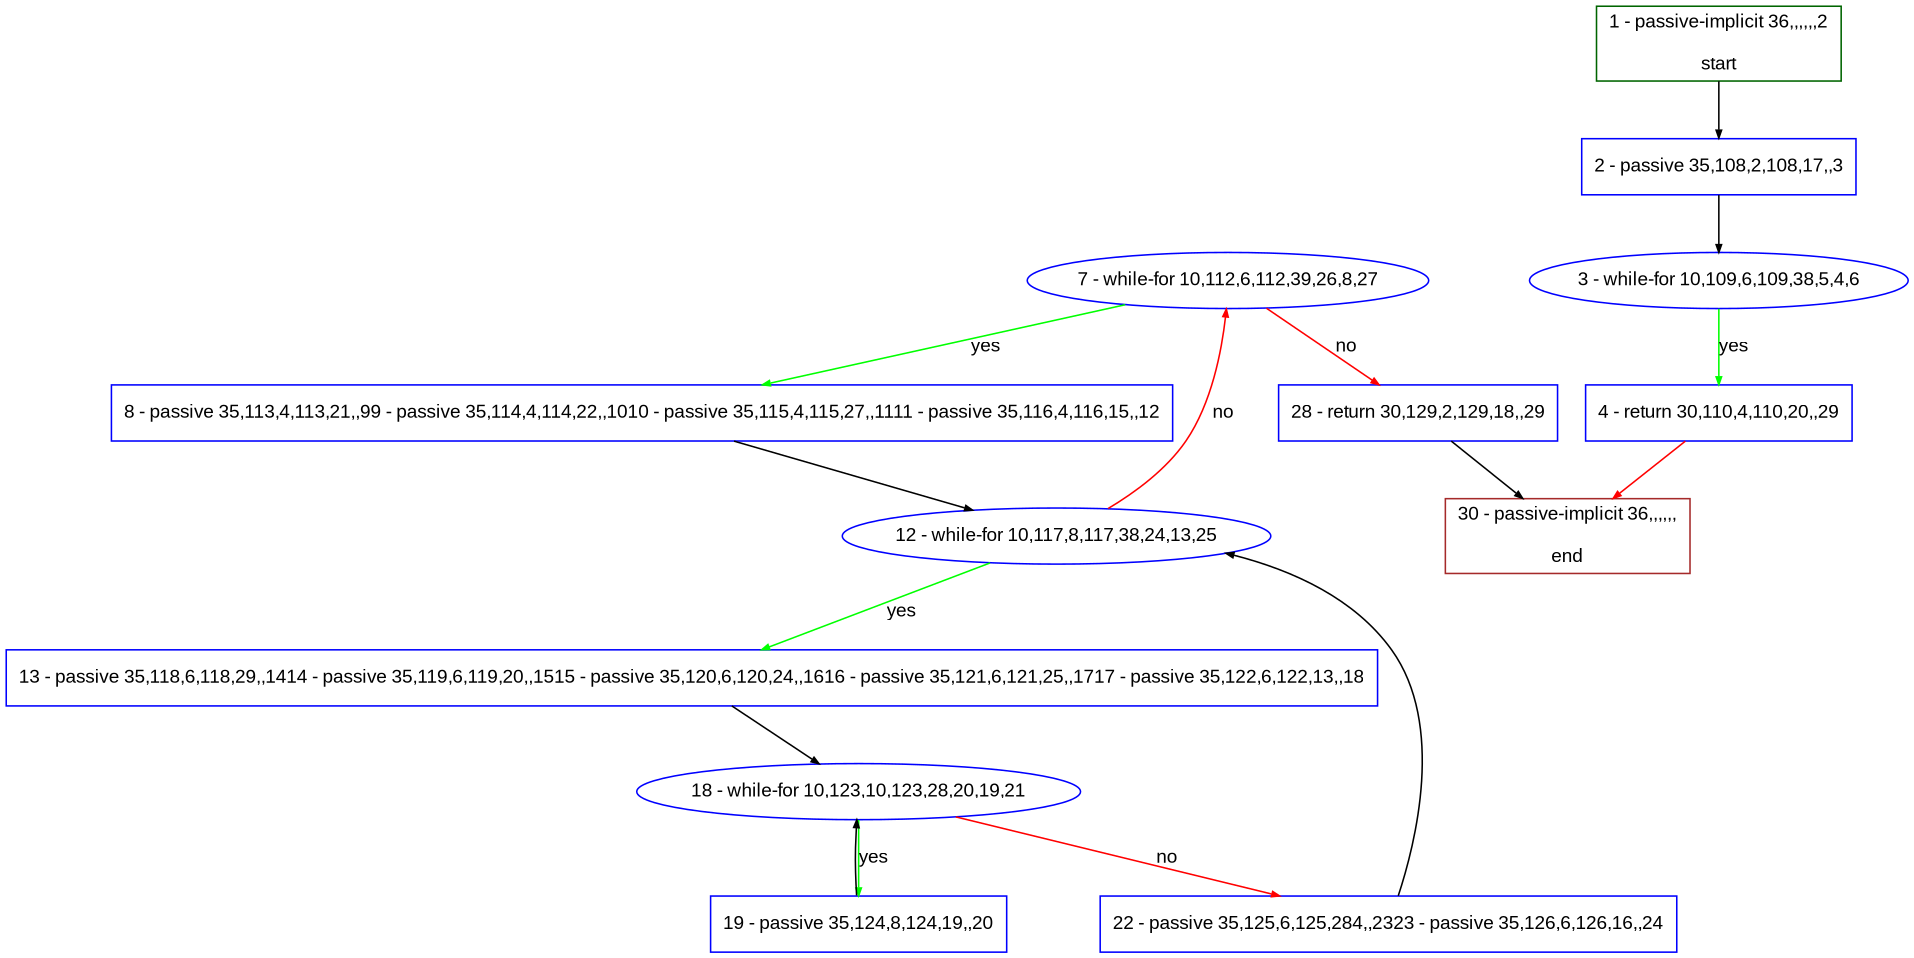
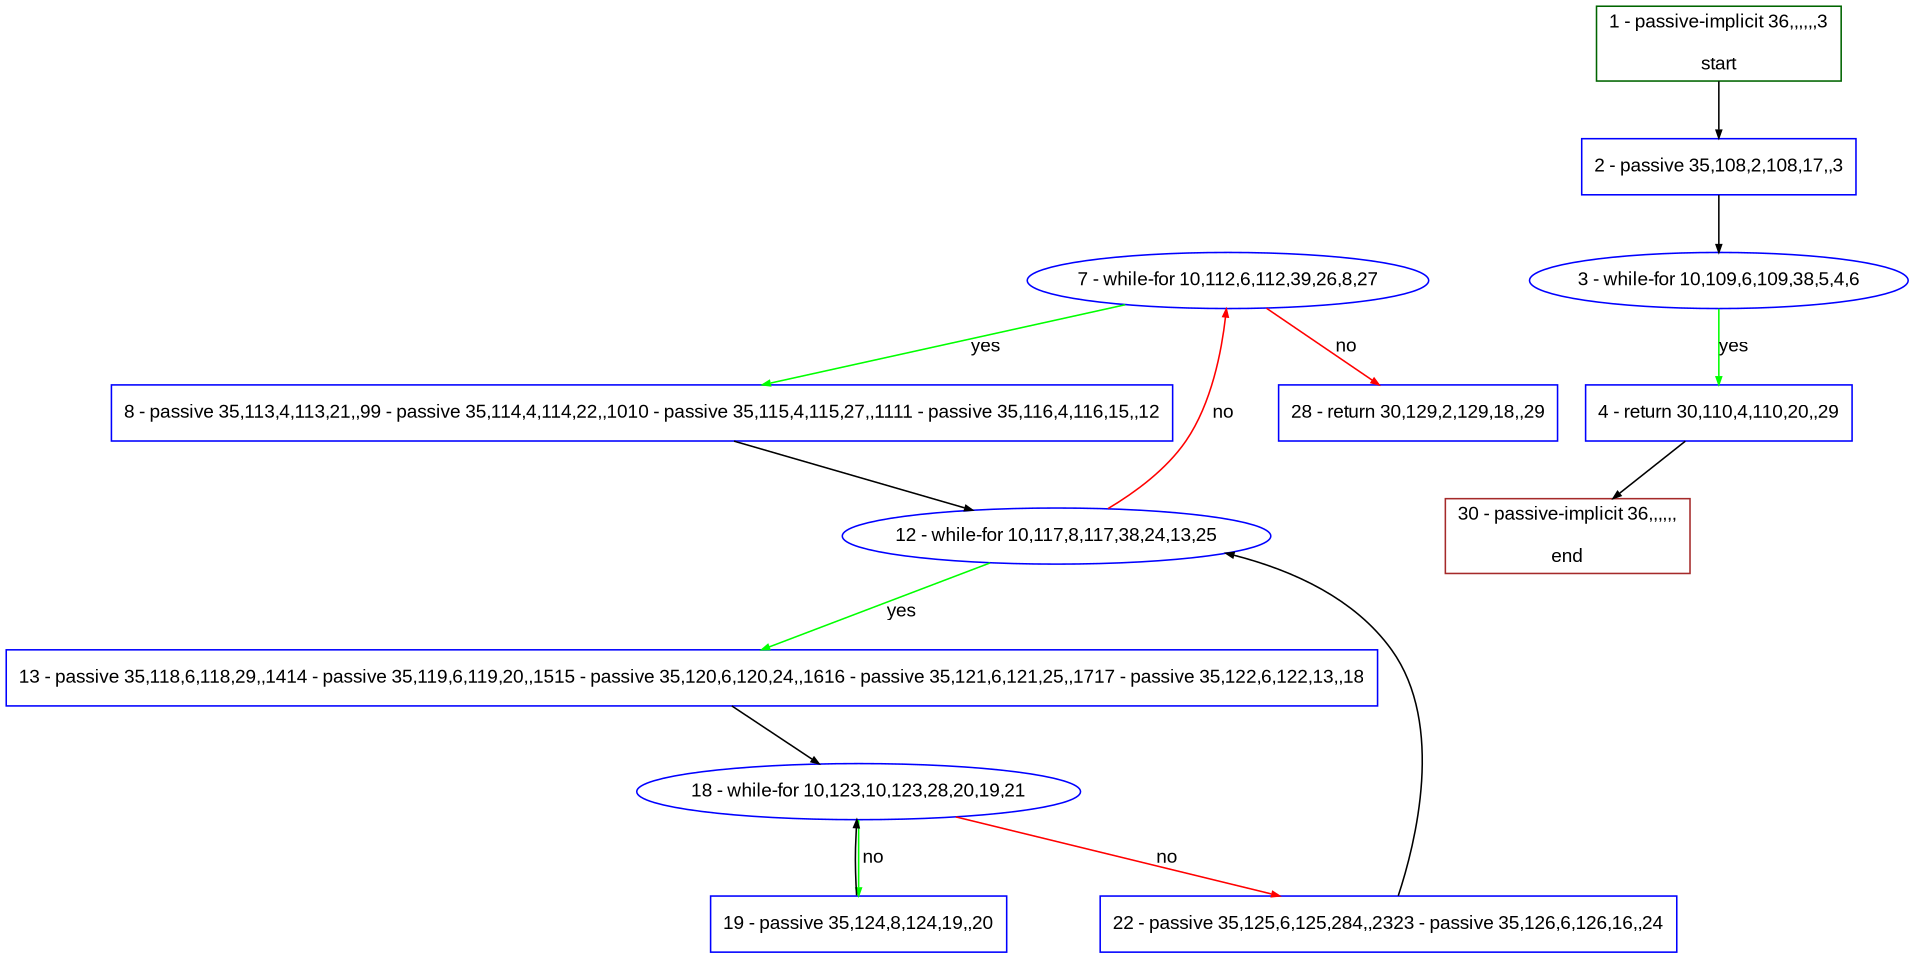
(1719, 44) -> (1719, 44)
(1484, 467) -> none
(1653, 467) -> (1653, 467)
(873, 858) -> (873, 858)
